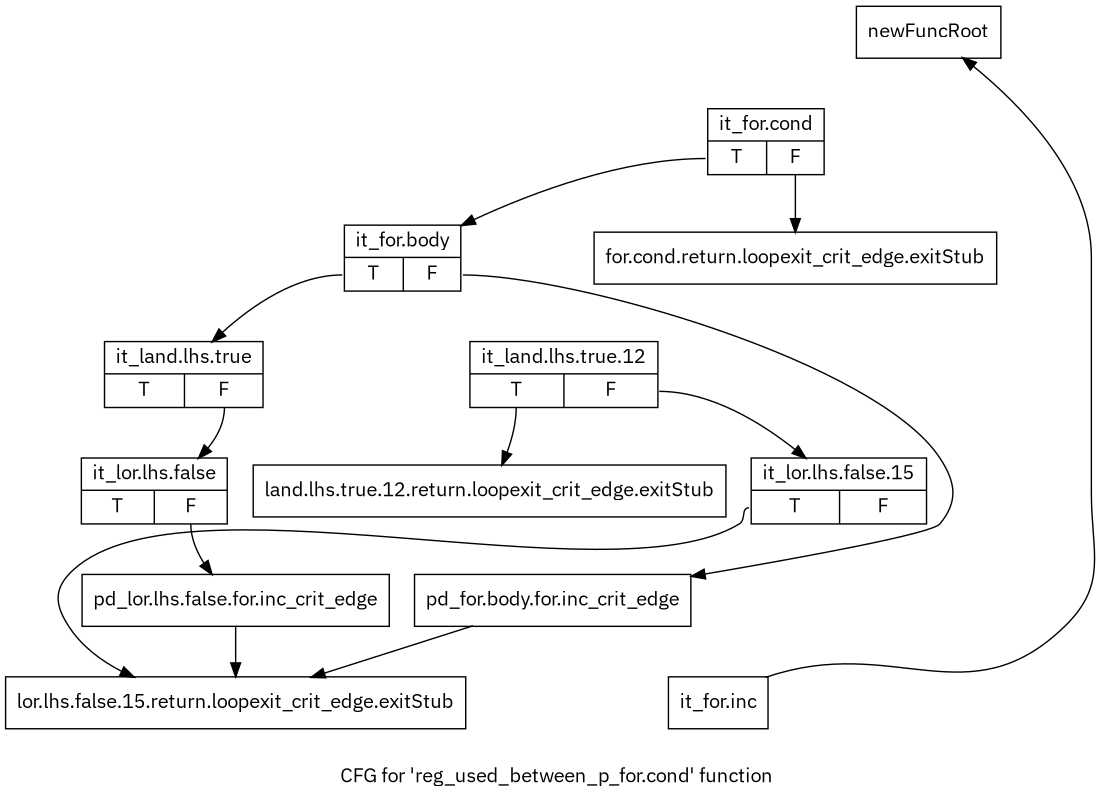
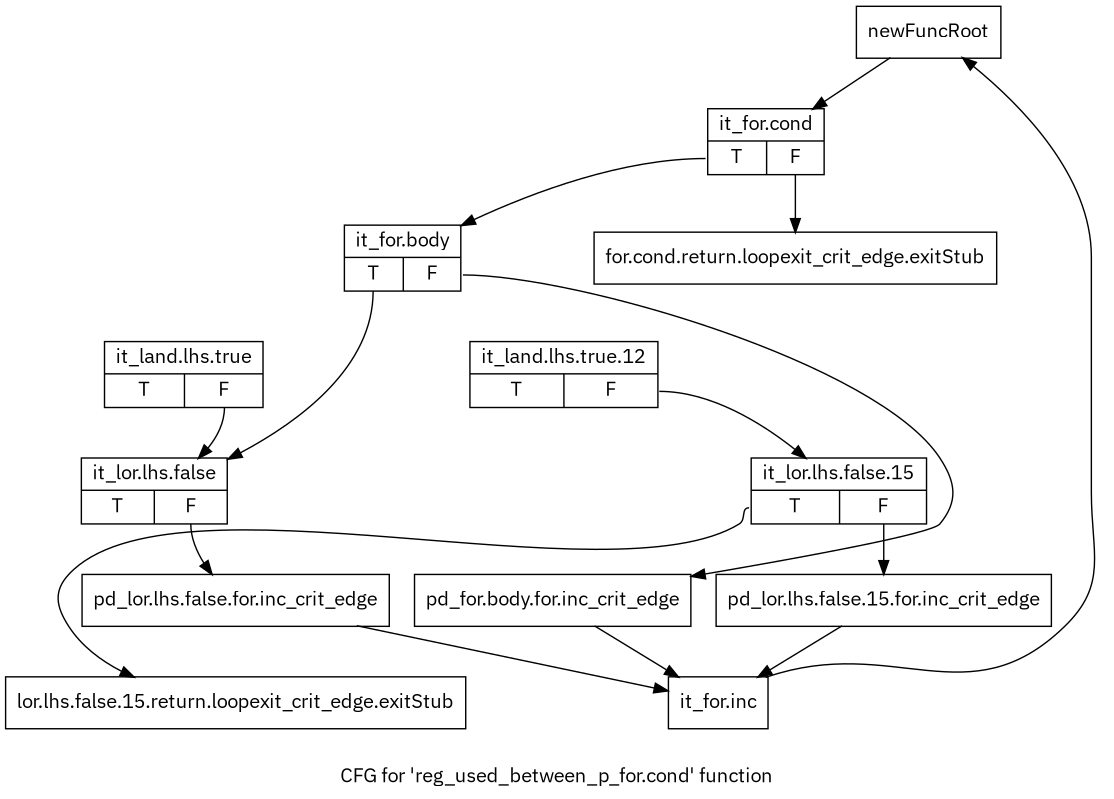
none -> (857, 80)
(277, 293) -> (329, 389)
(490, 491) -> none
none -> (884, 600)
(236, 644) -> (506, 657)
(399, 649) -> (630, 648)
